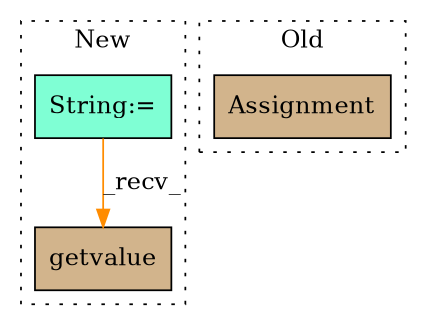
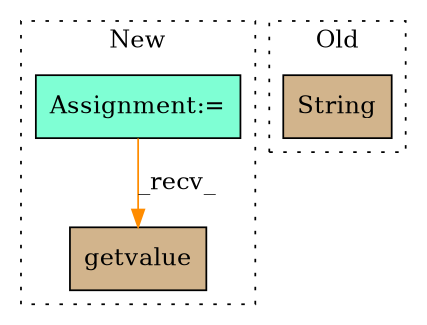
(103, 107) -> (138, 107)
(303, 107) -> (337, 107)
